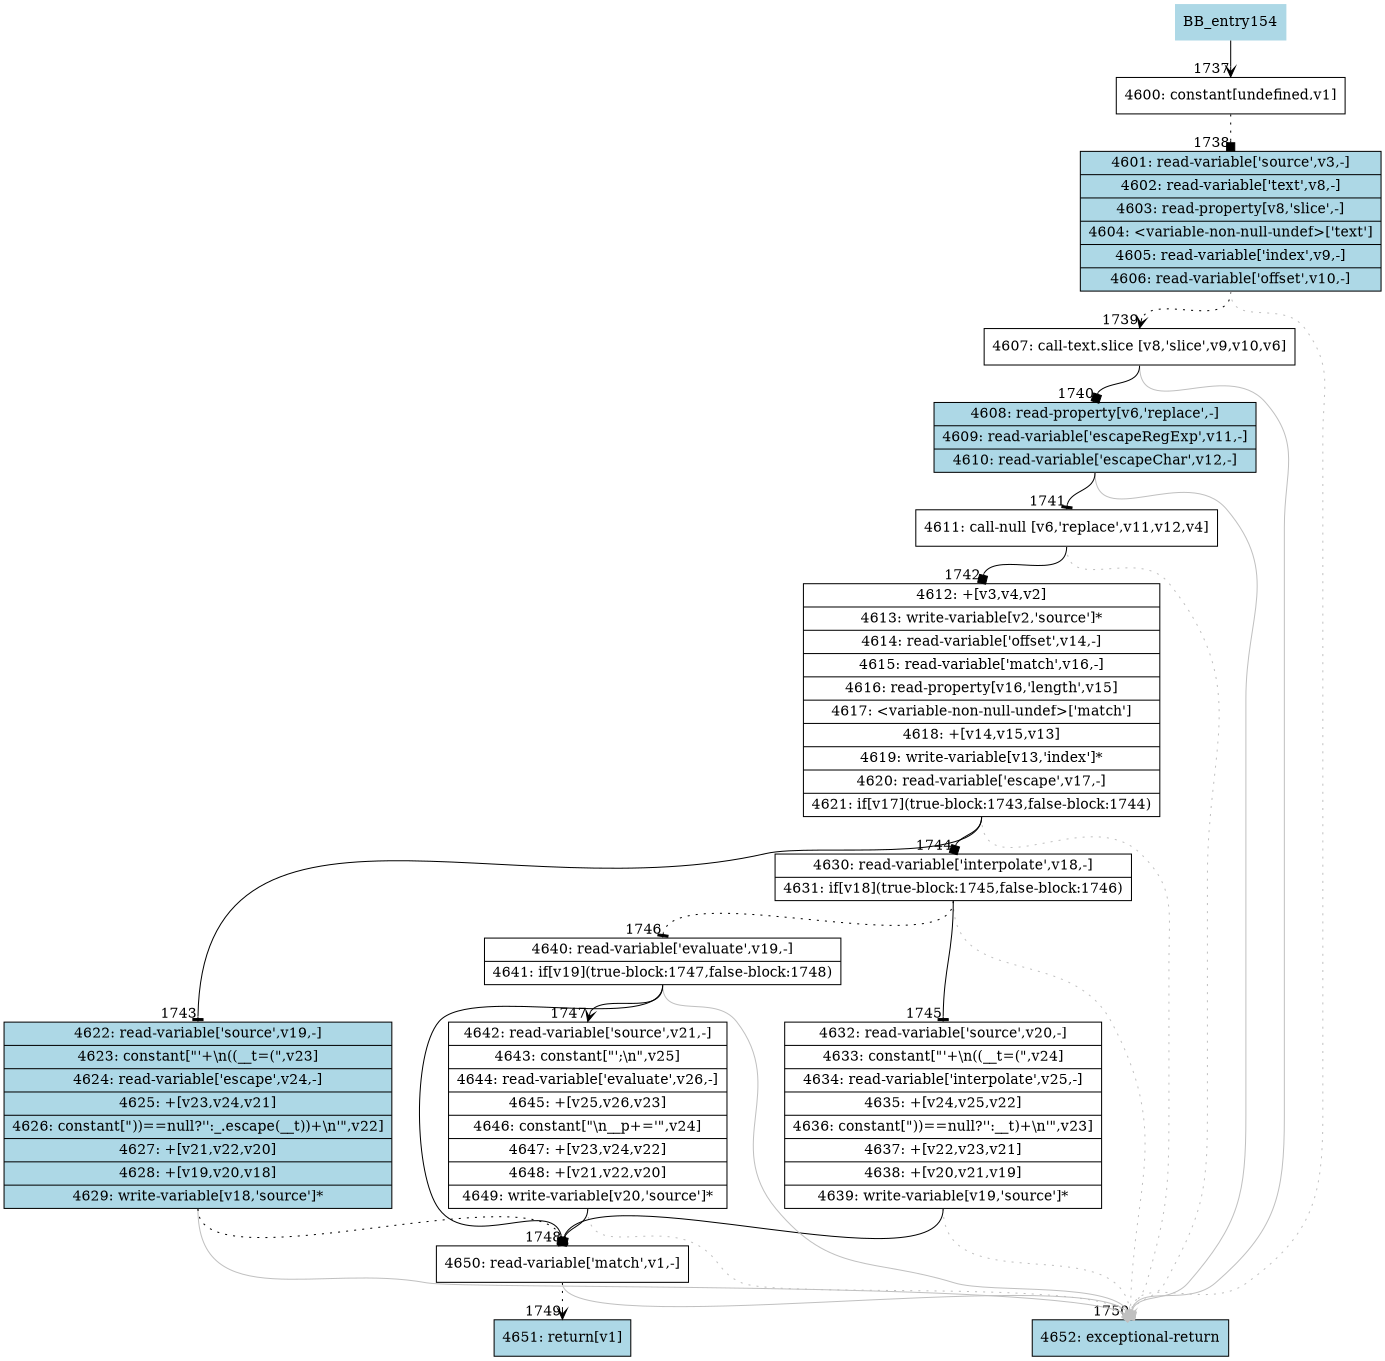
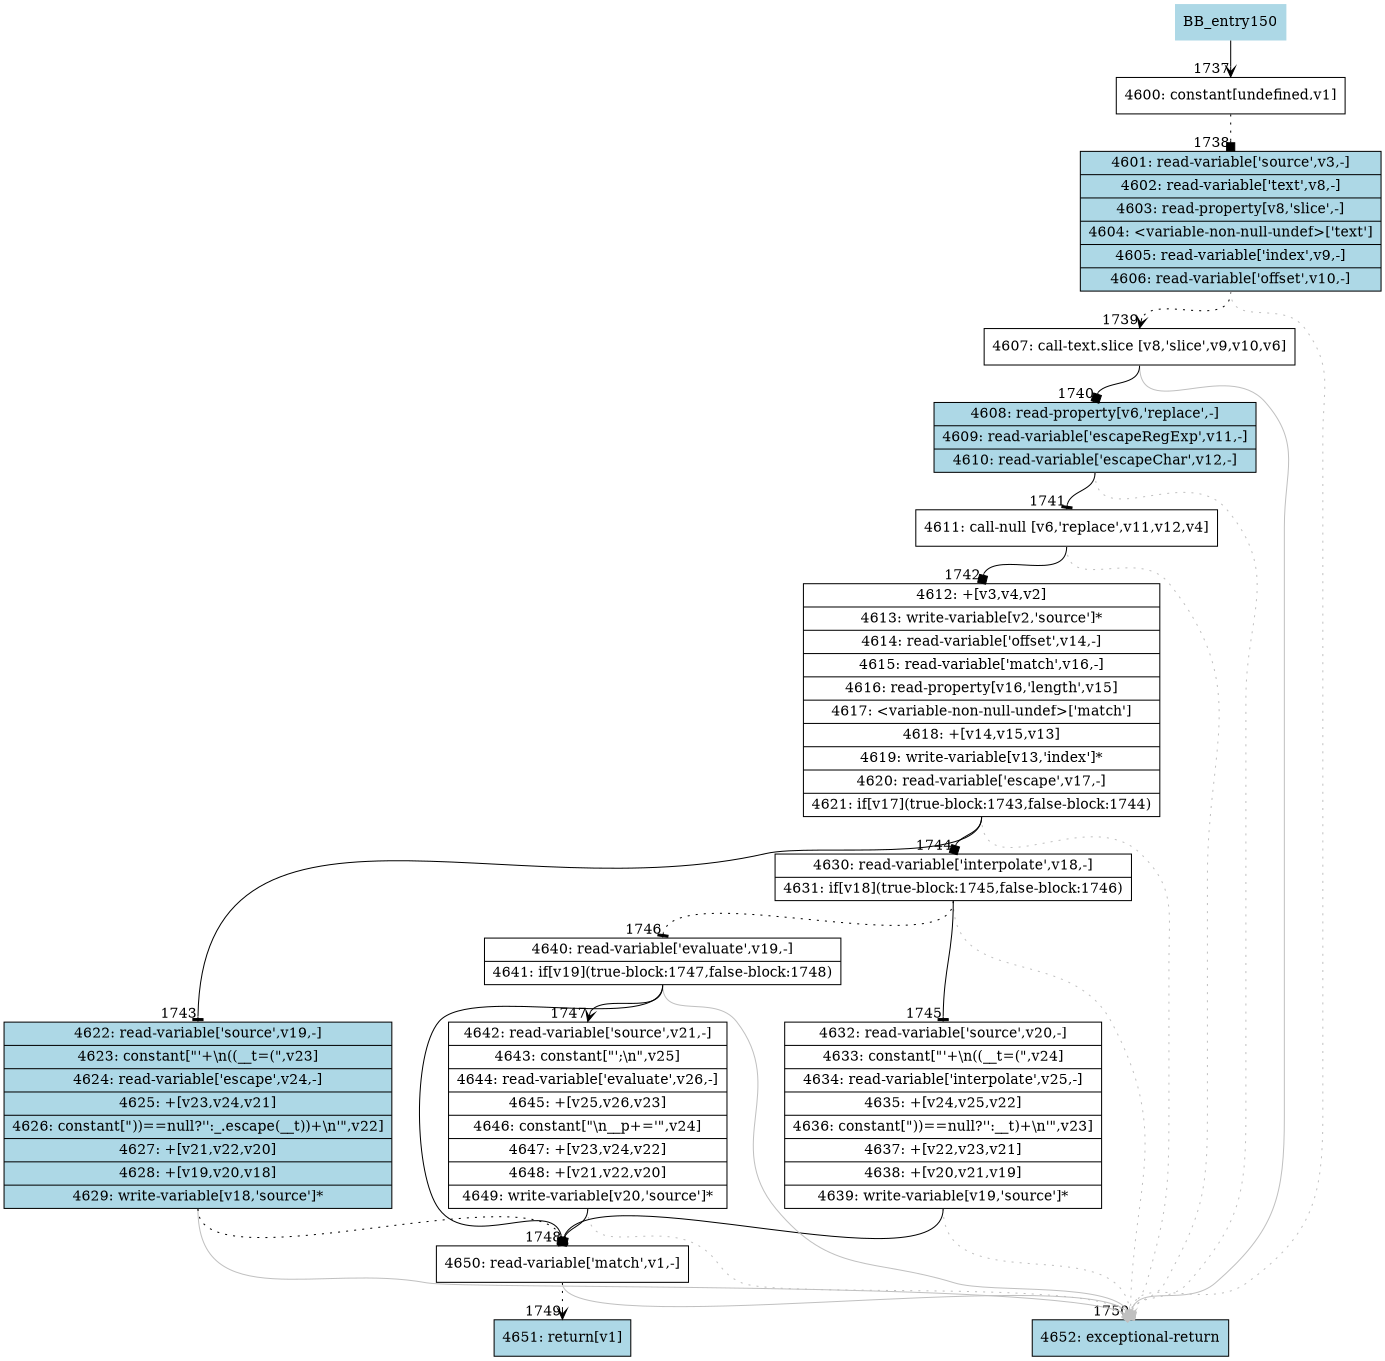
(1231, 22) -> (1231, 22)
(1246, 855) -> (1246, 855)
